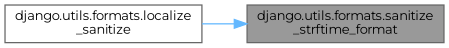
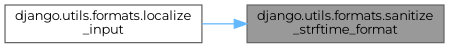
(103, 24) -> (103, 24)
